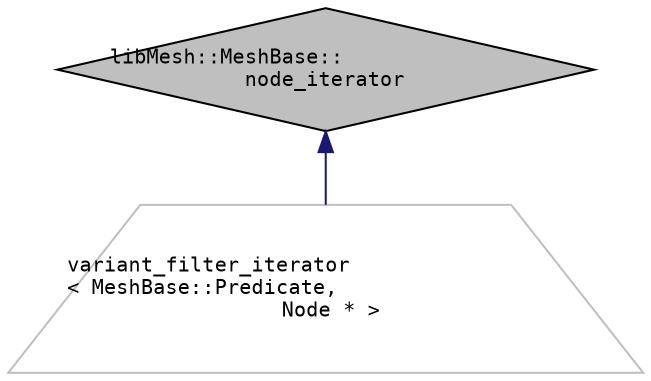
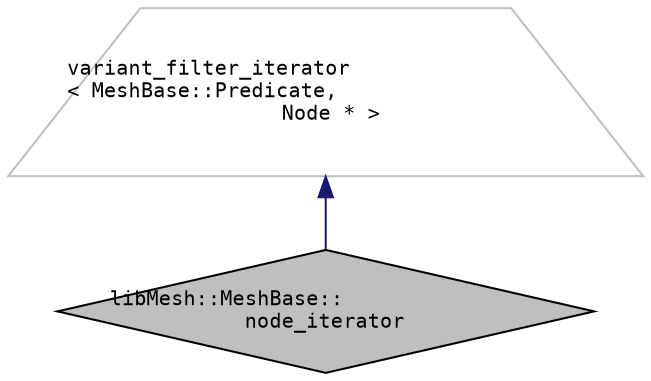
(326, 179) -> (326, 223)
